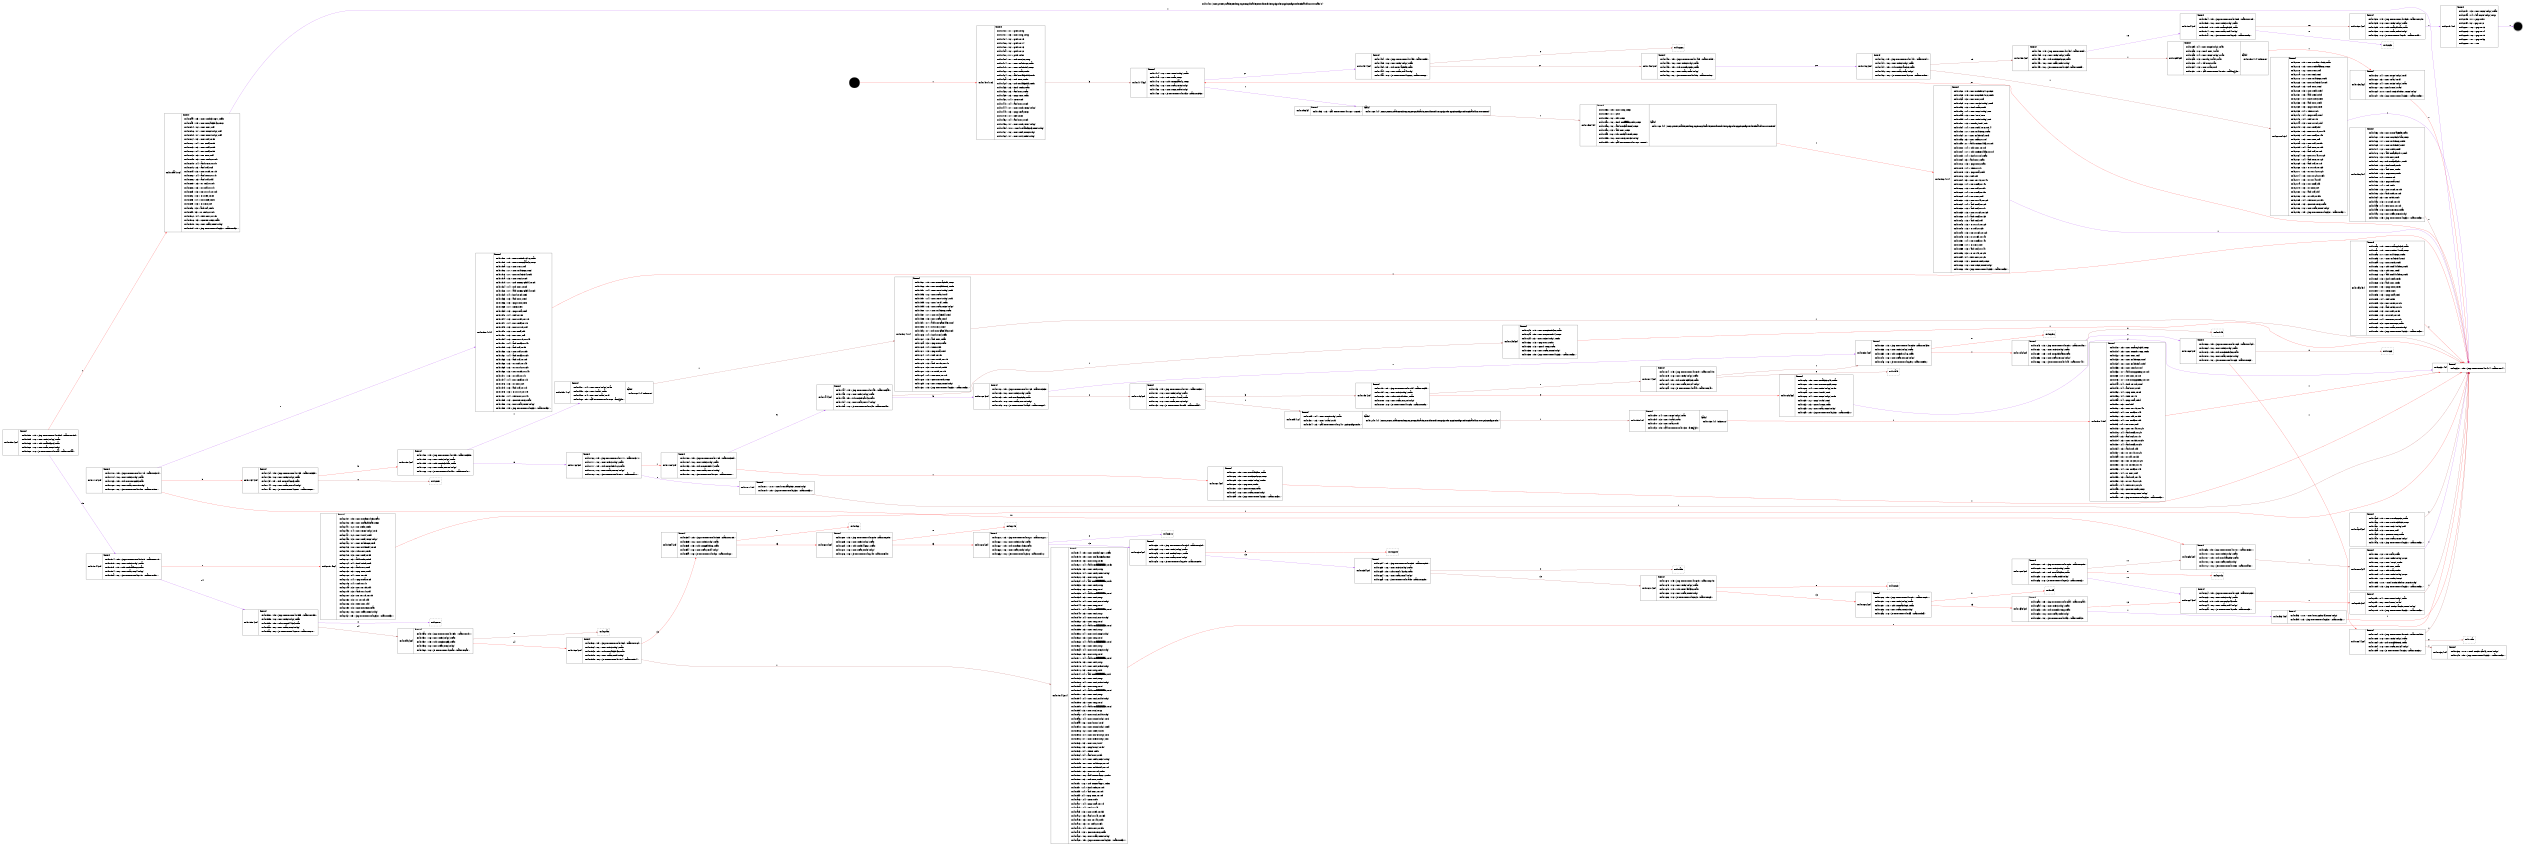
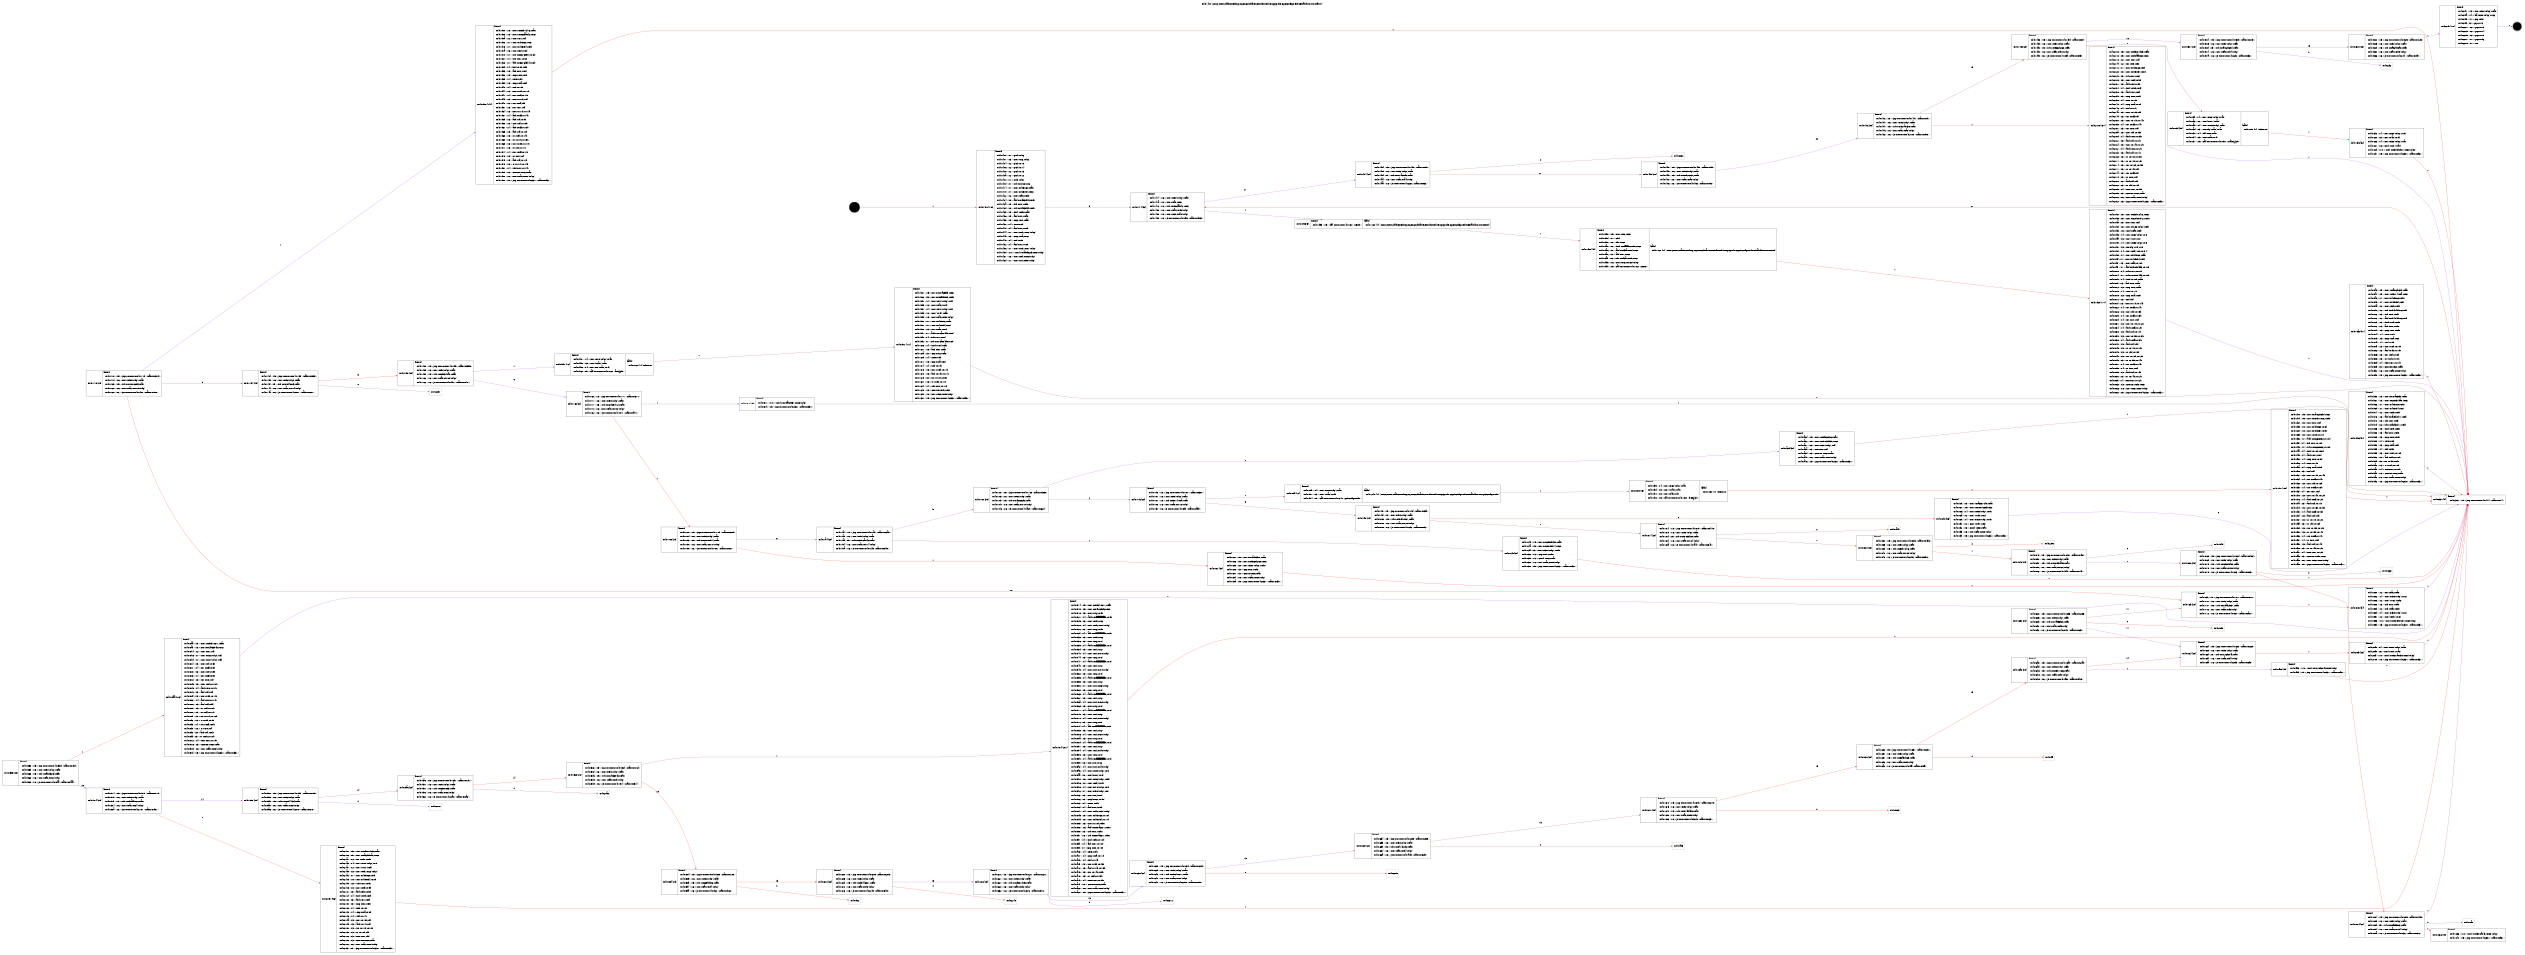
(1451, 367) -> (1409, 461)
(932, 545) -> (932, 882)
